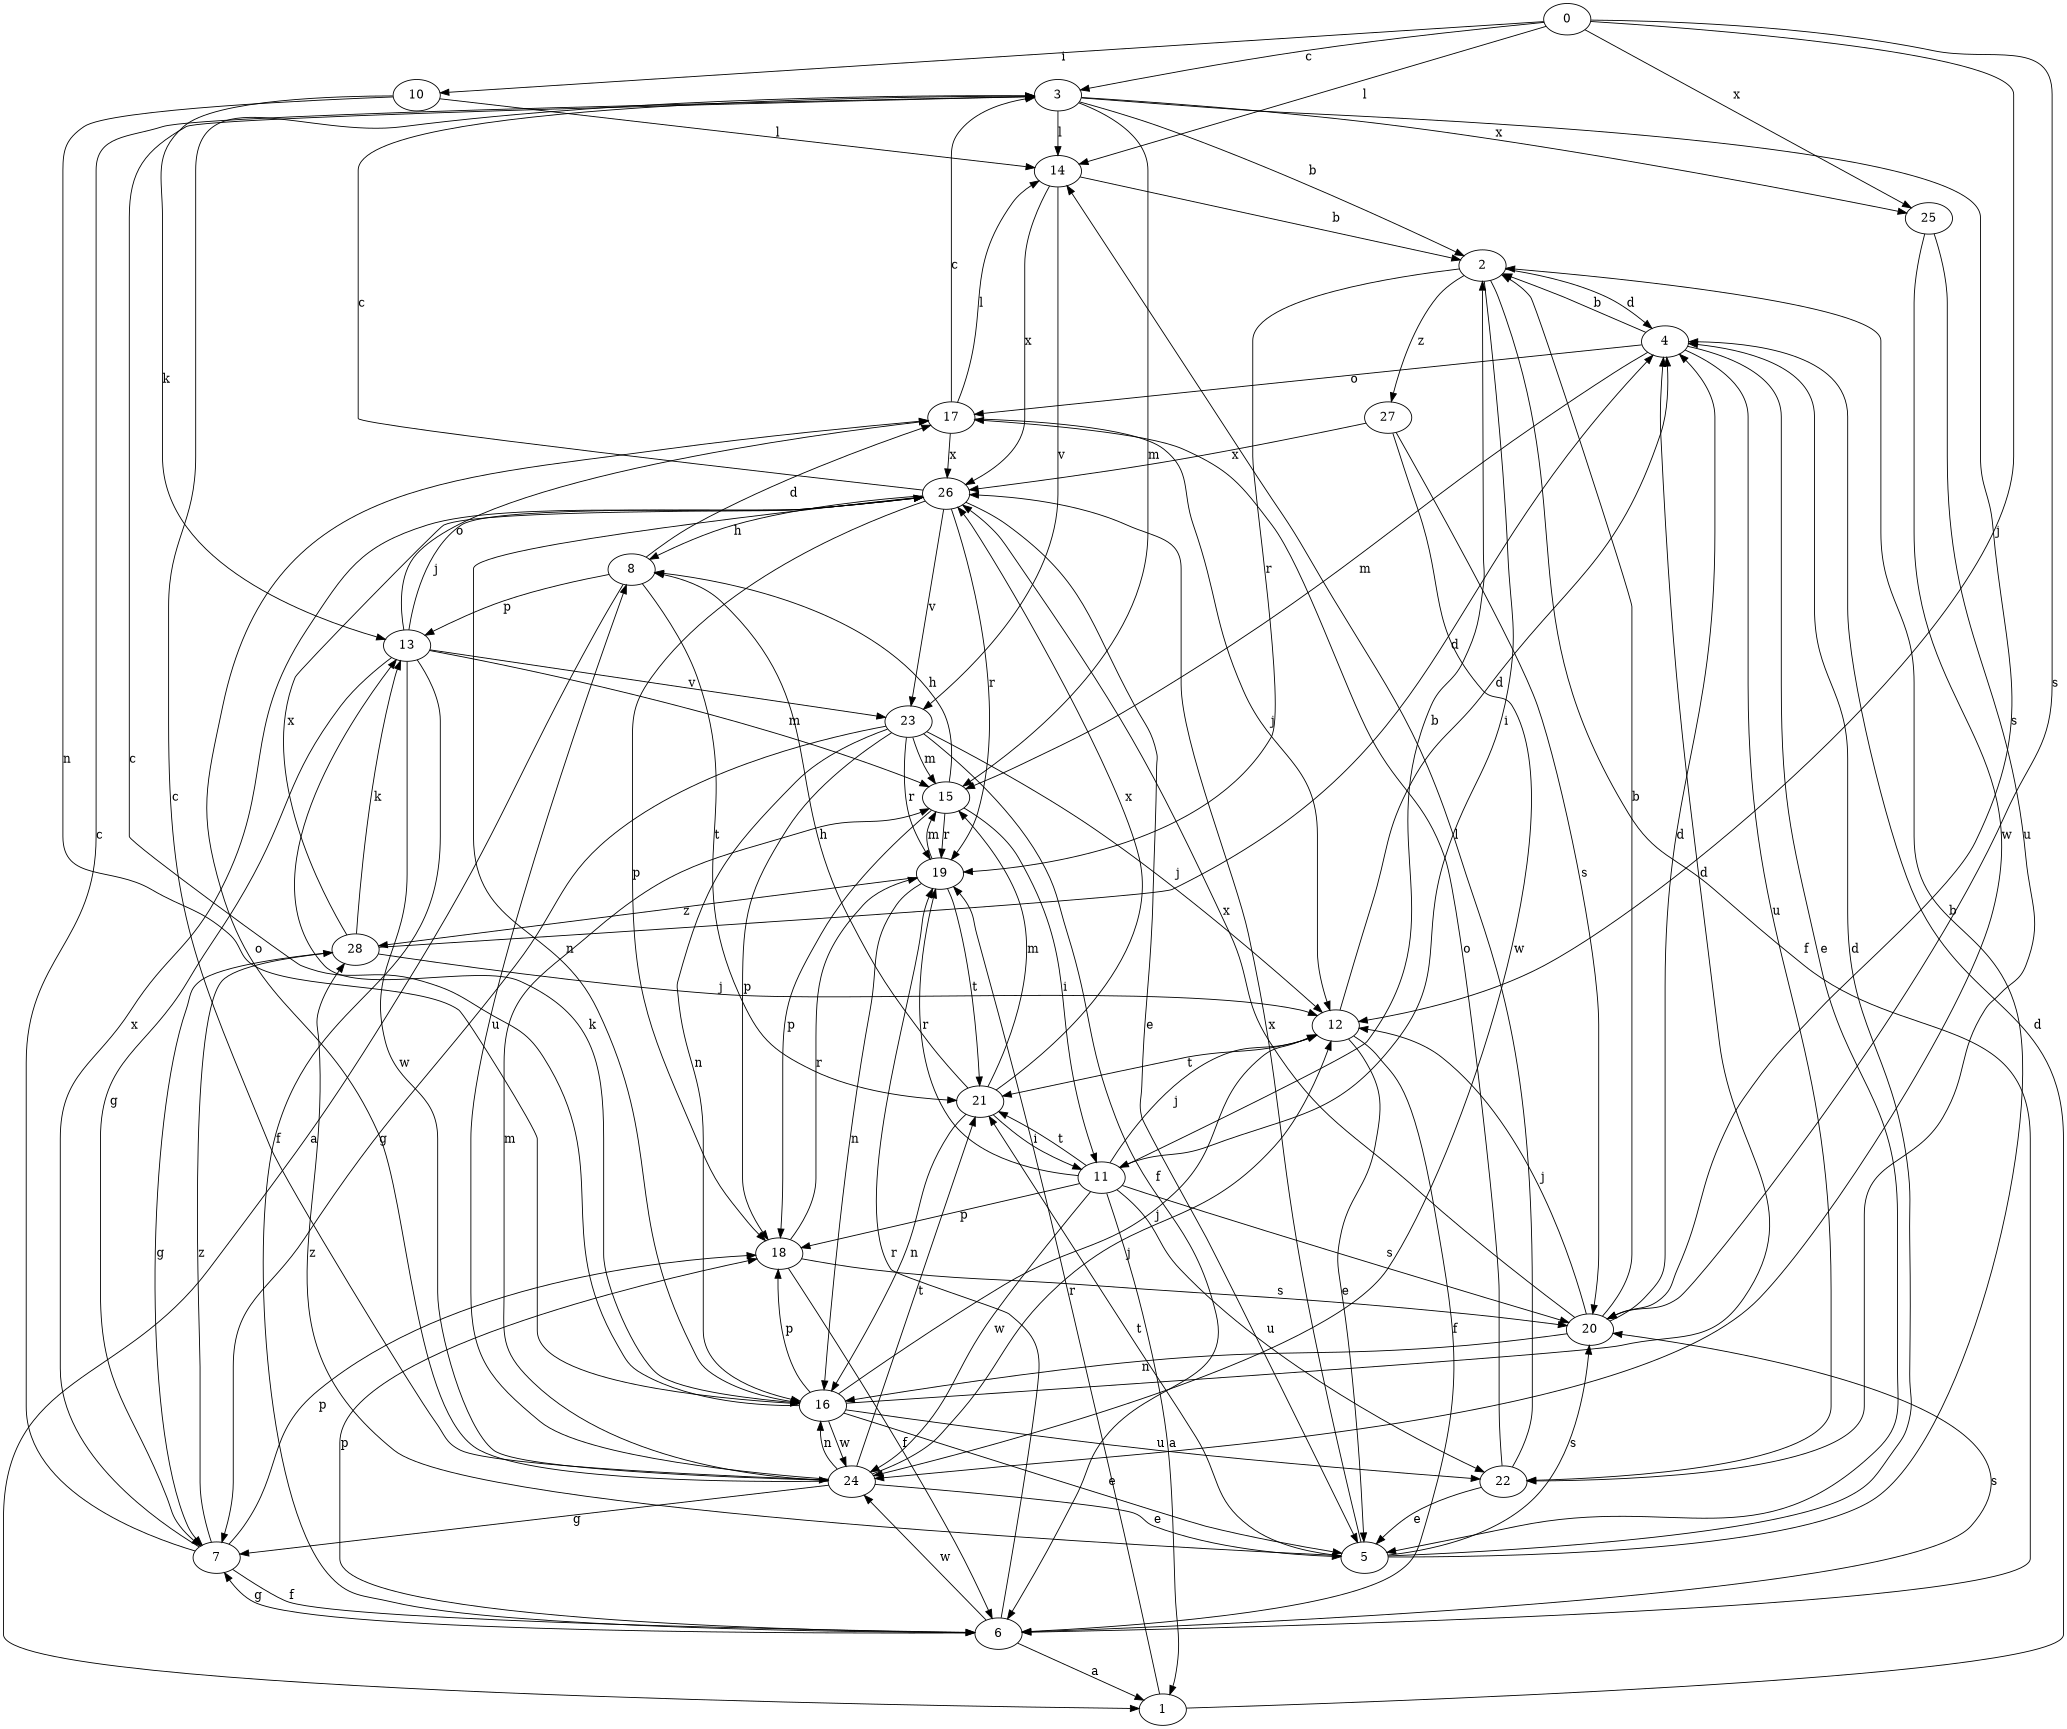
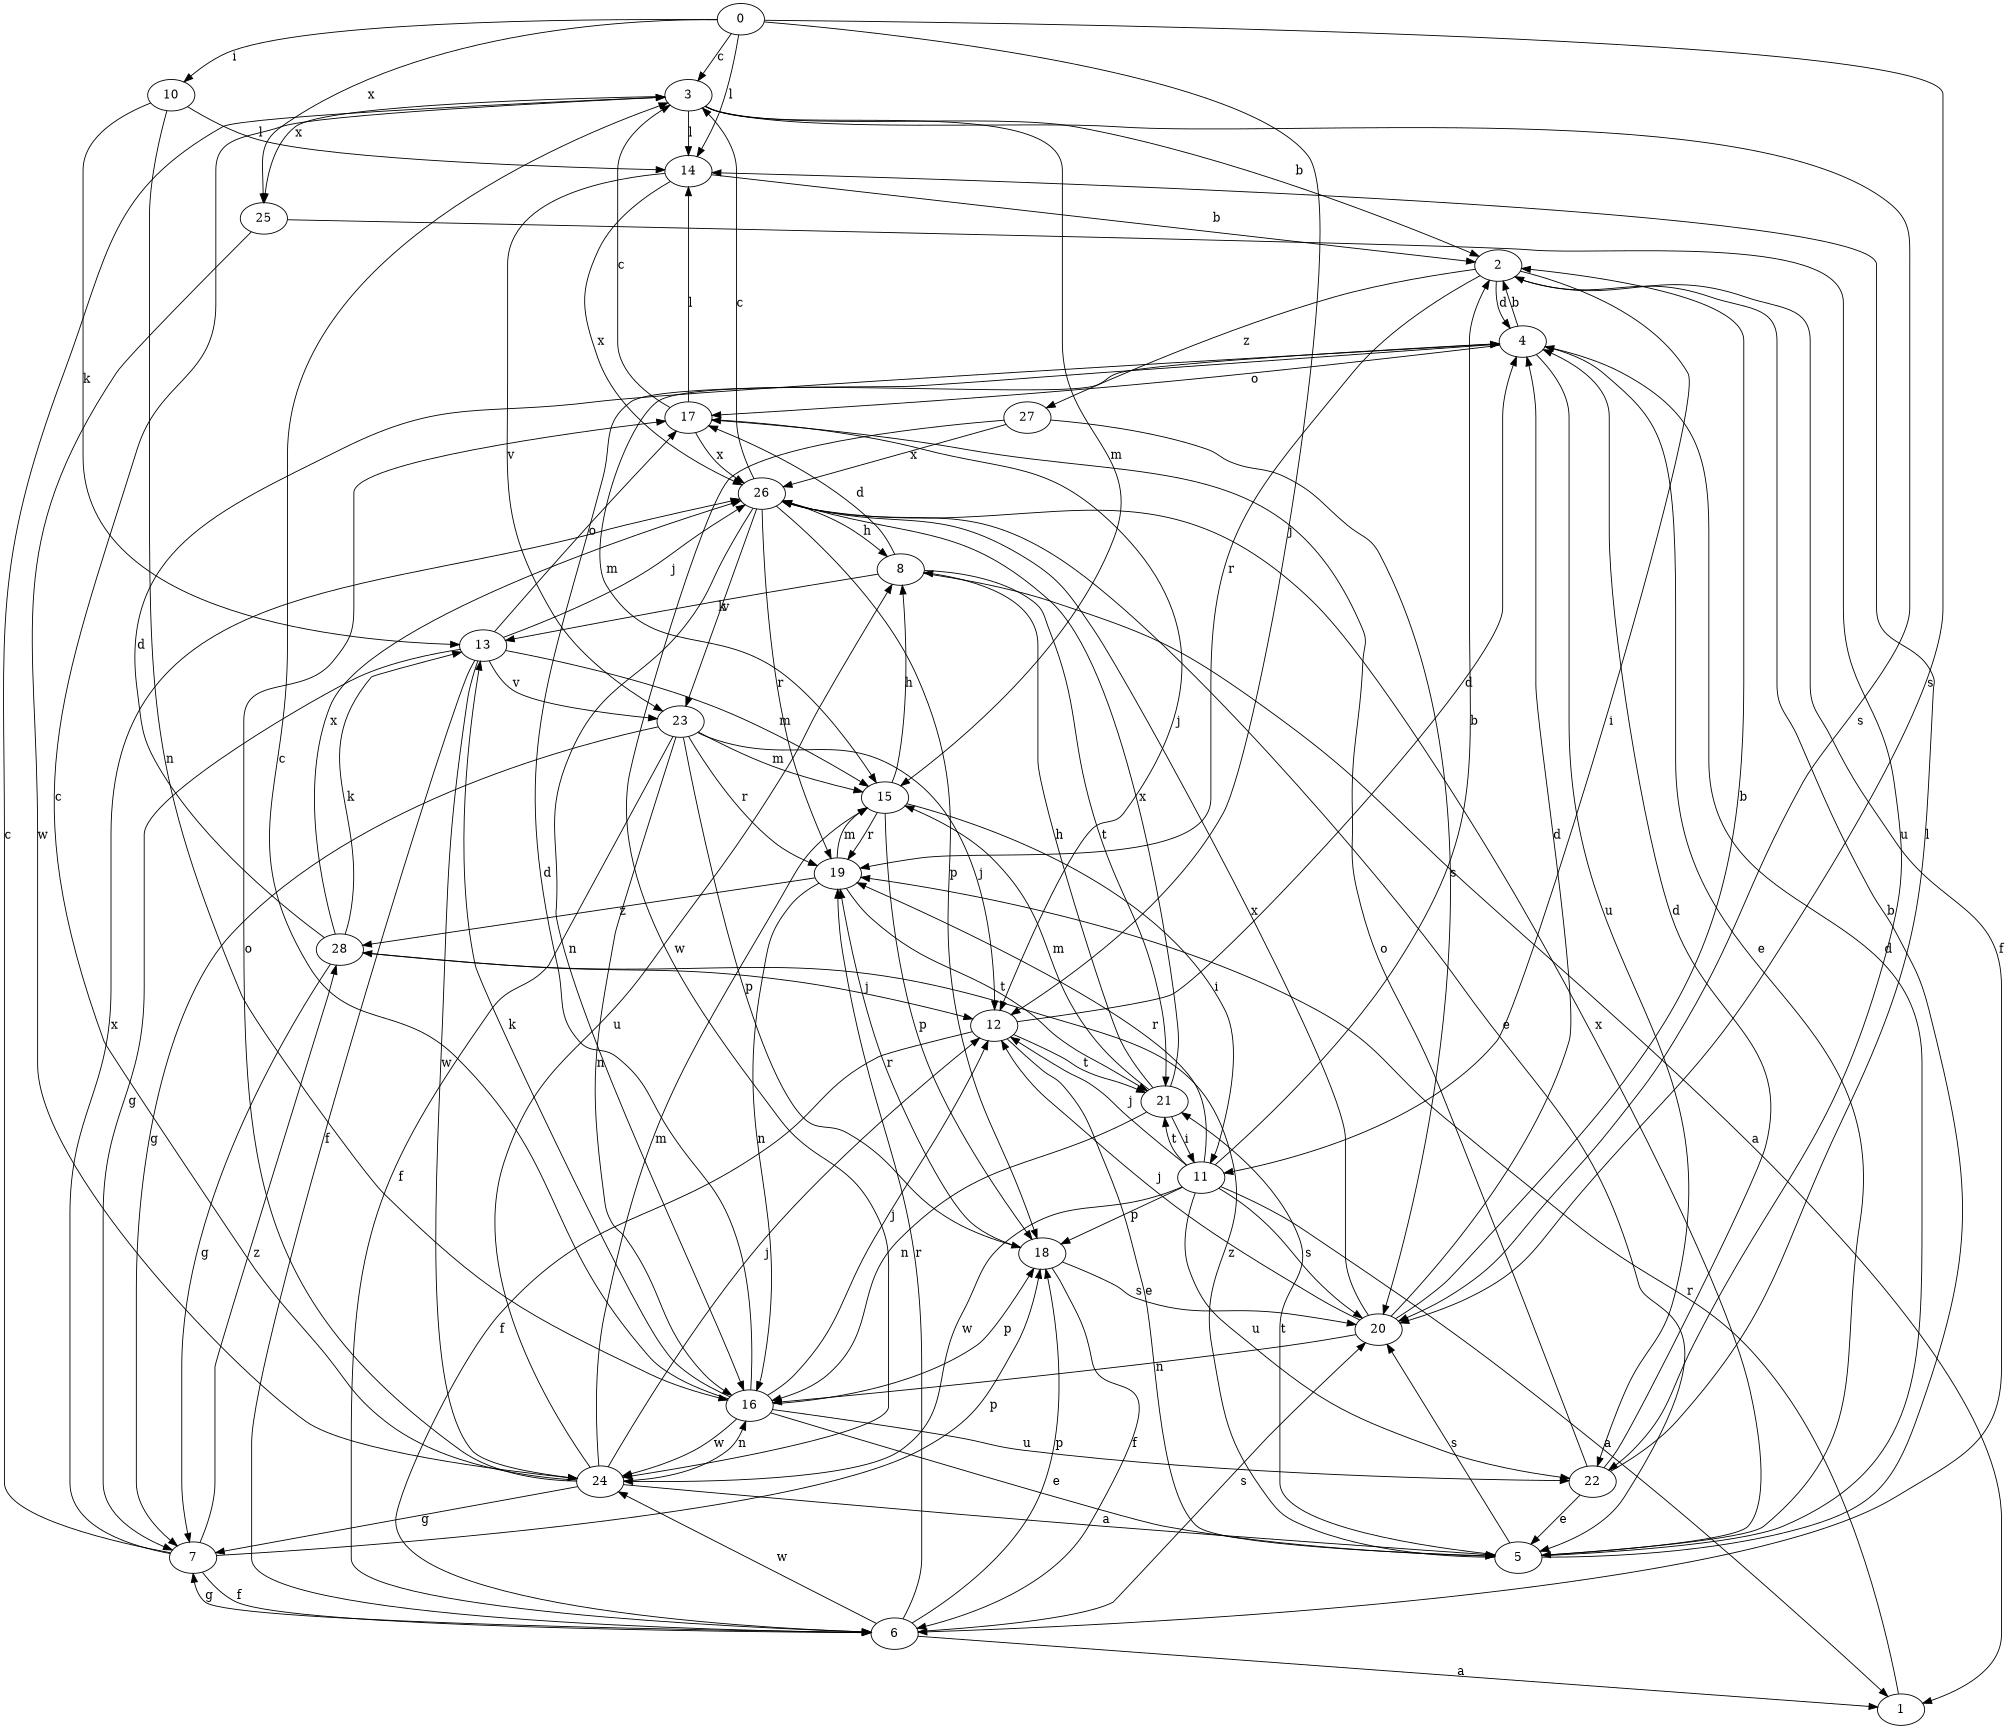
(508, 608) -> (722, 608)
(915, 1296) -> none
(2063, 1346) -> (1676, 926)
(1158, 1520) -> (1107, 1520)
